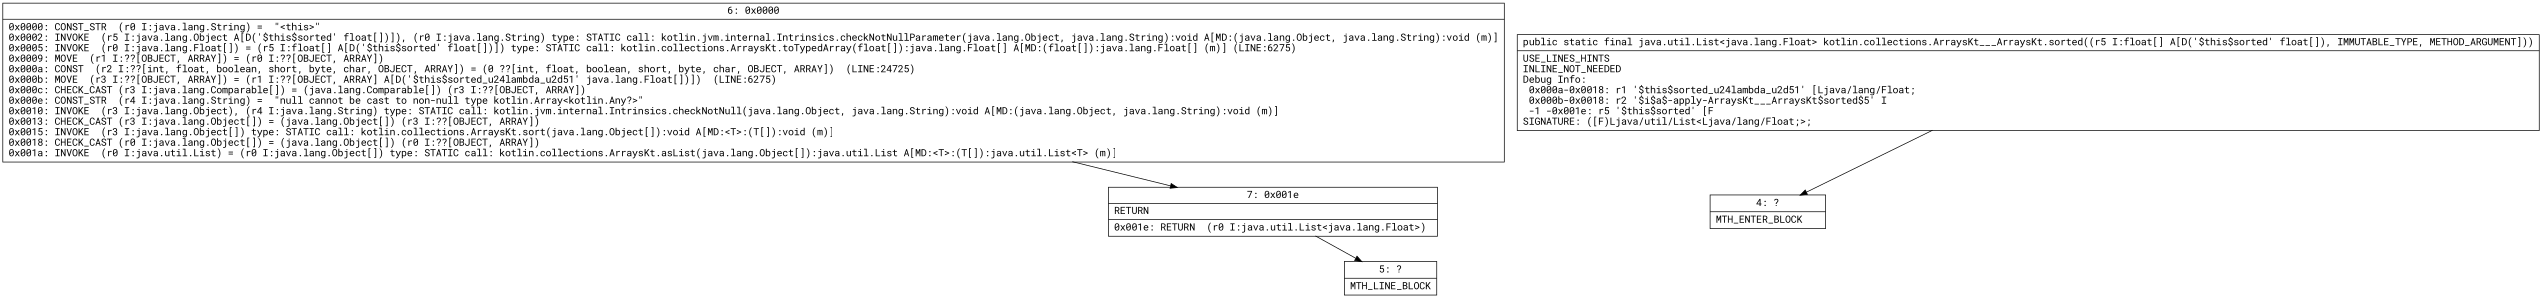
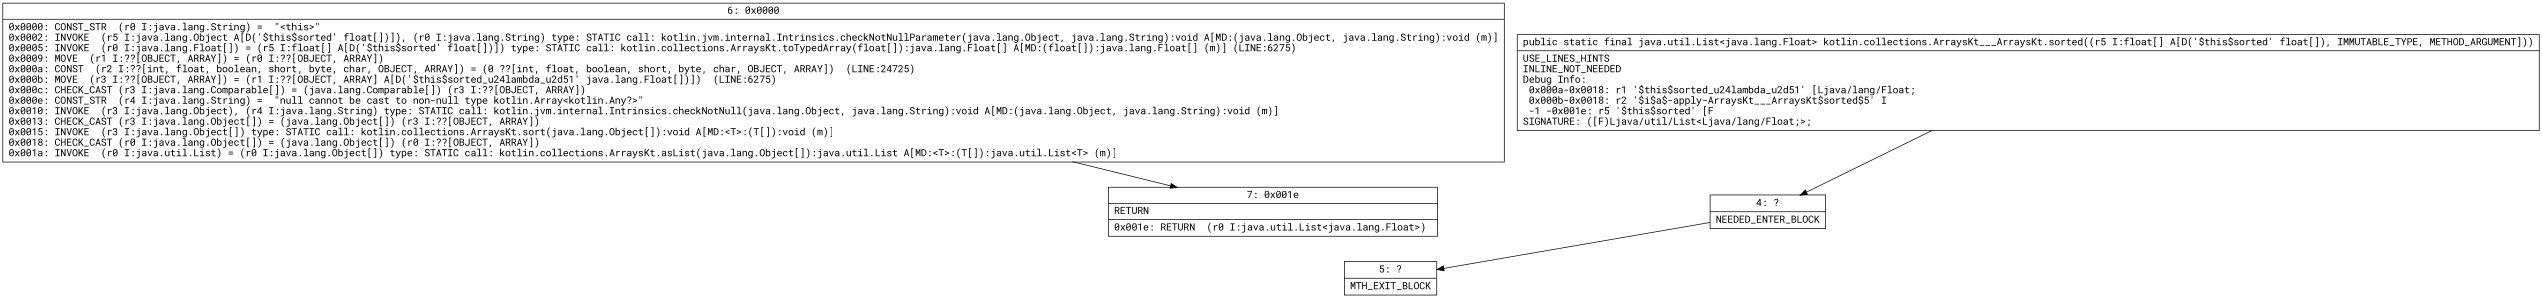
(1759, 220) -> (1768, 220)
(1335, 247) -> (1577, 245)
(1391, 286) -> (1391, 286)
